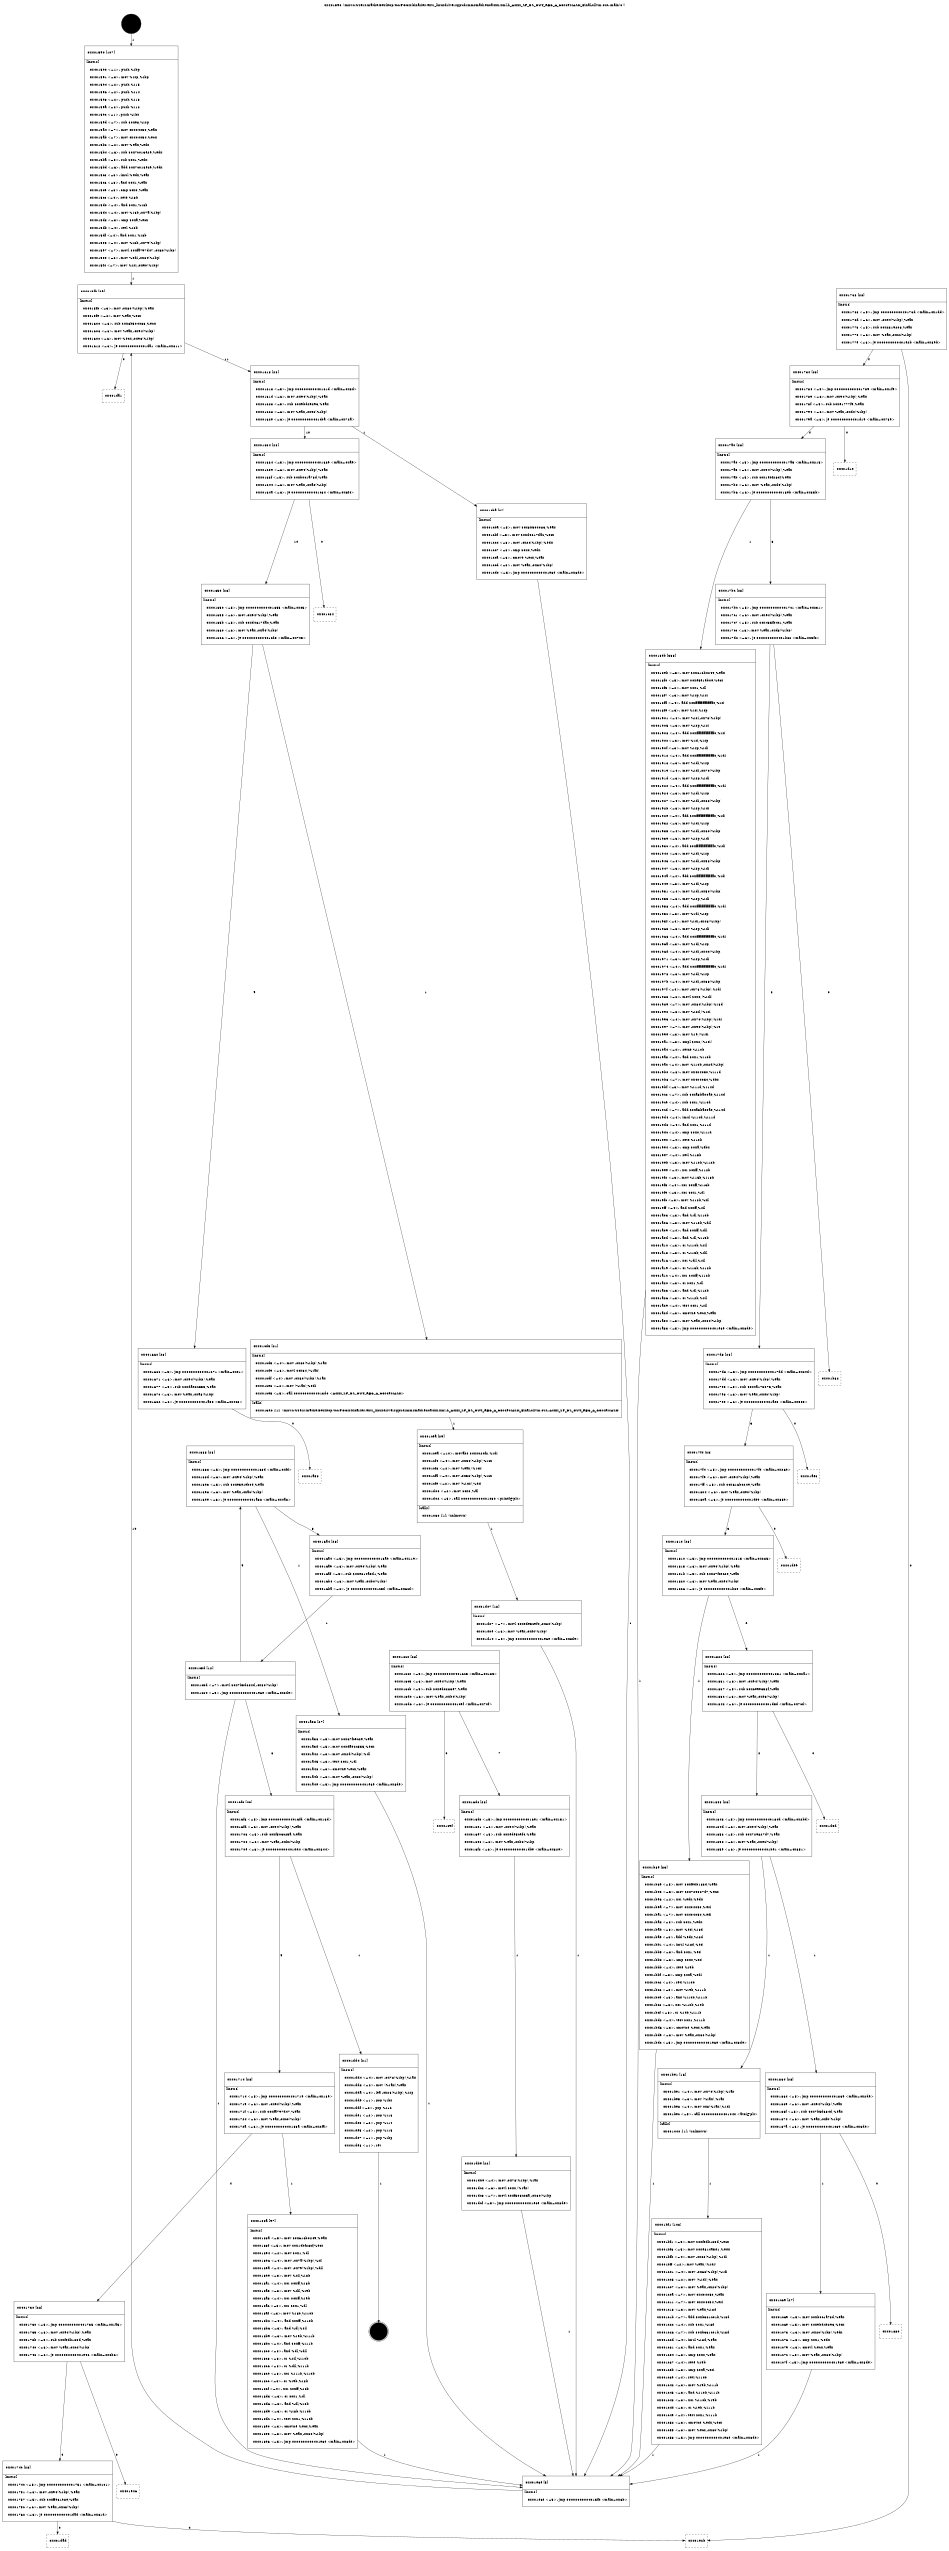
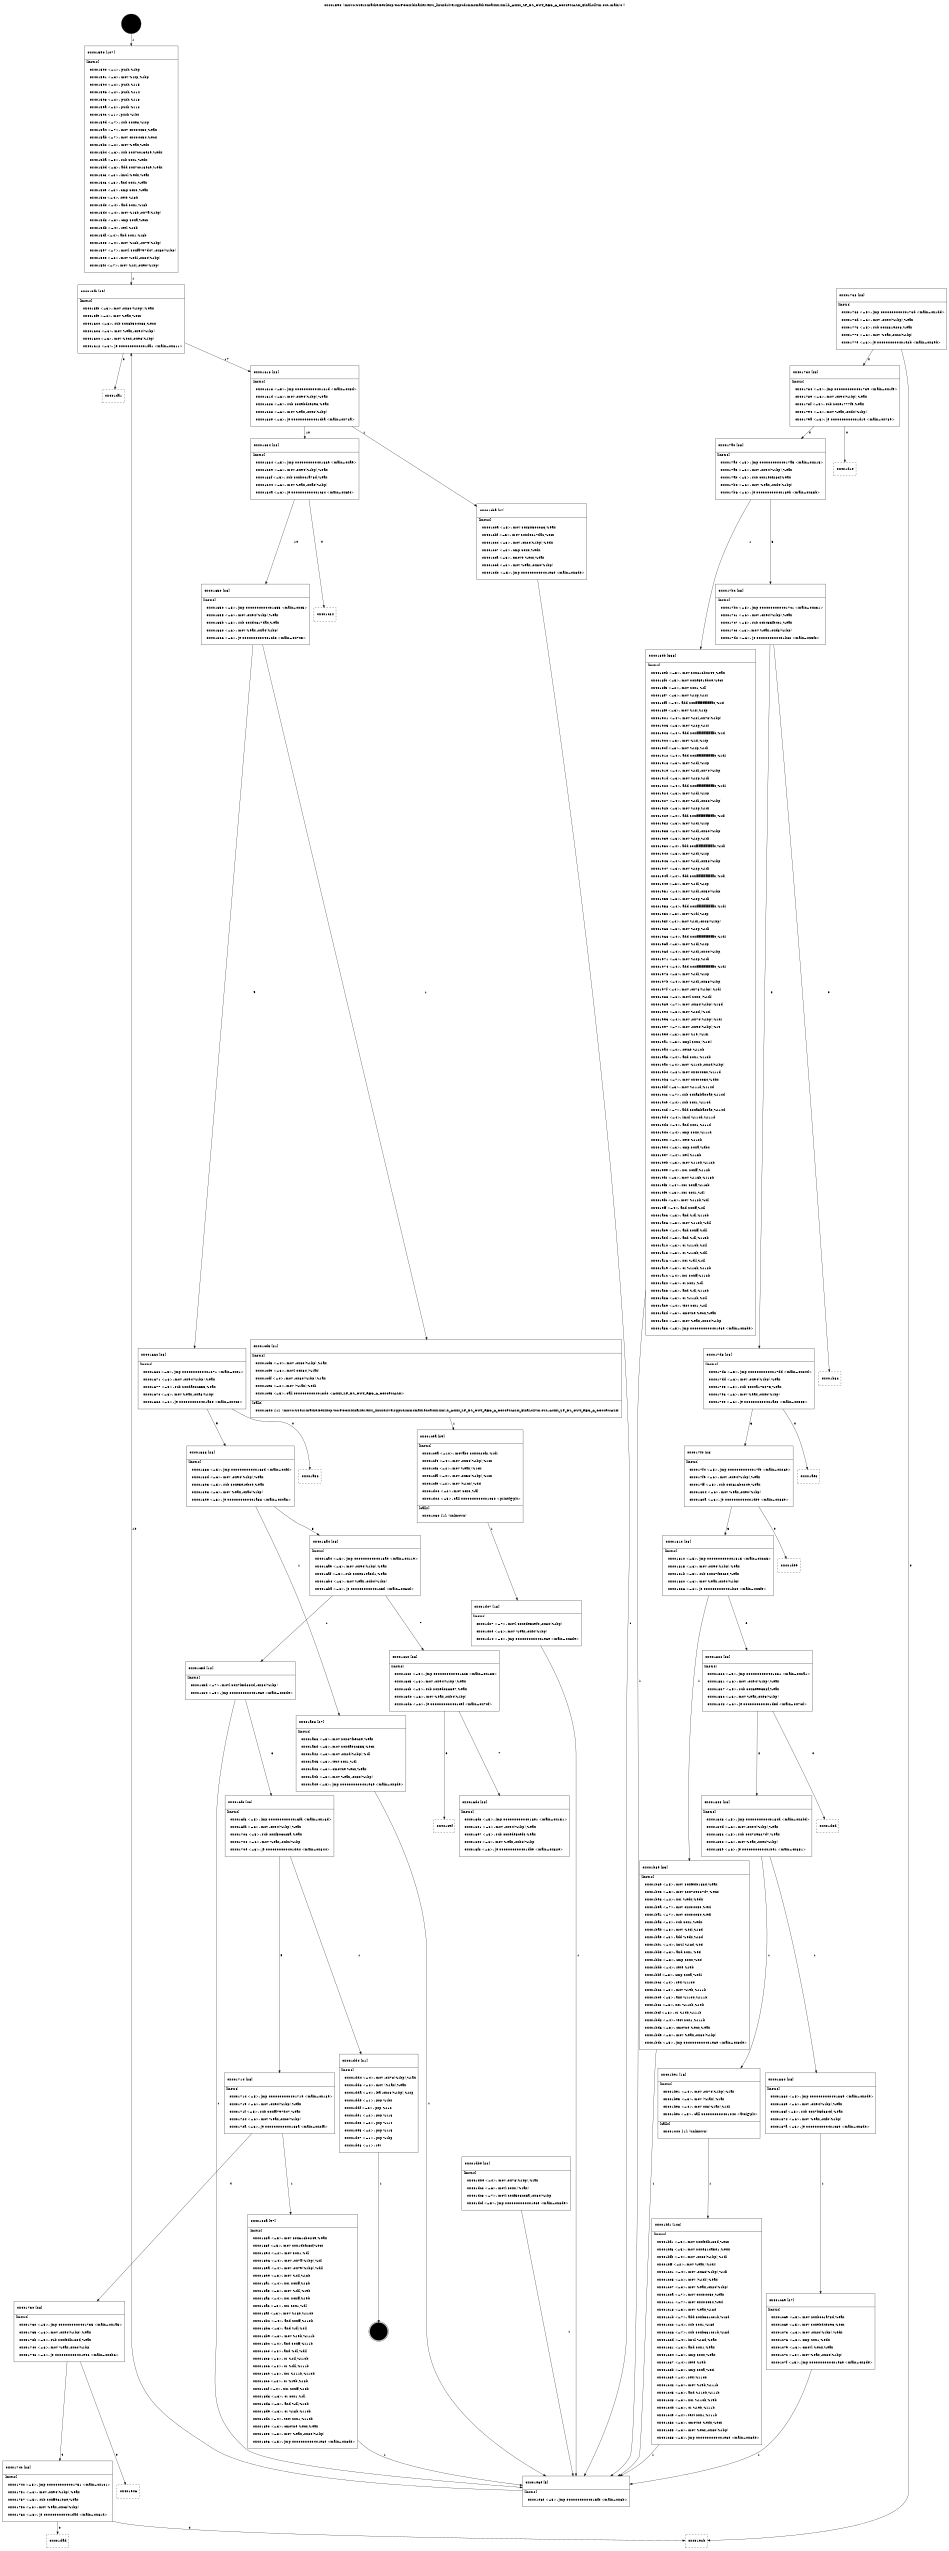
(226, 359) -> (226, 359)
(240, 1586) -> (216, 1426)
none -> (404, 1622)
(515, 2006) -> none
(891, 2332) -> none
